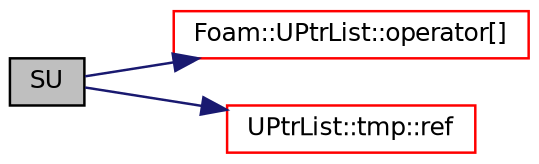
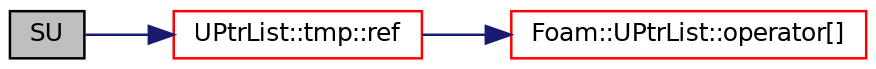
(129, 69) -> (454, 35)
